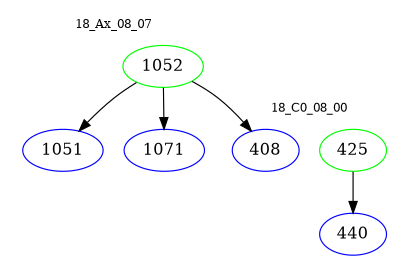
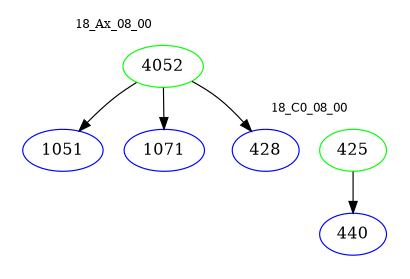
(114, 25) -> (114, 25)
(163, 66) -> (163, 66)
(266, 150) -> (266, 150)
